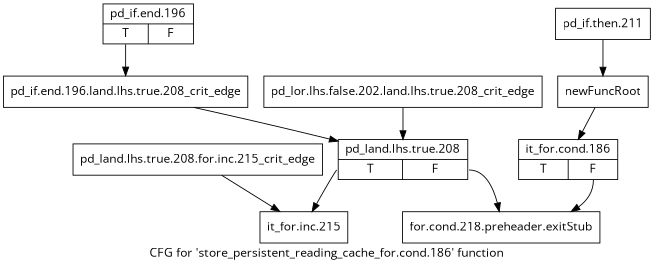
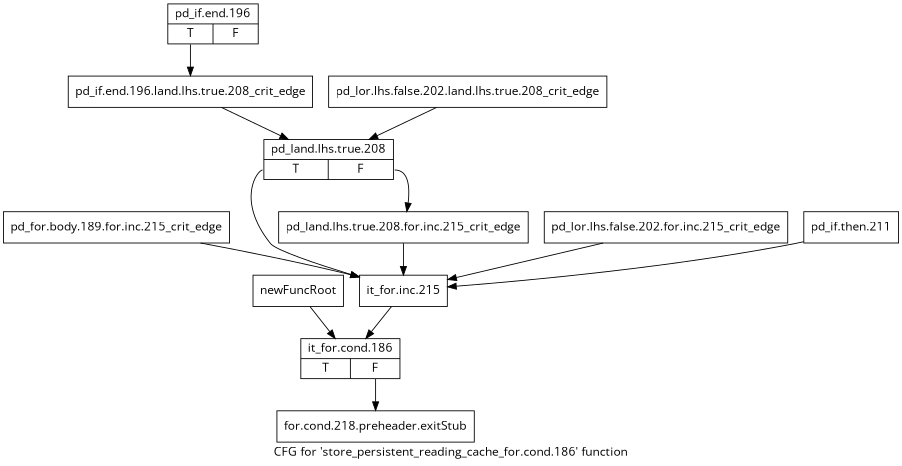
(603, 53) -> (631, 269)
(488, 182) -> (408, 183)
none -> (117, 227)
none -> (666, 227)
none -> (381, 319)
